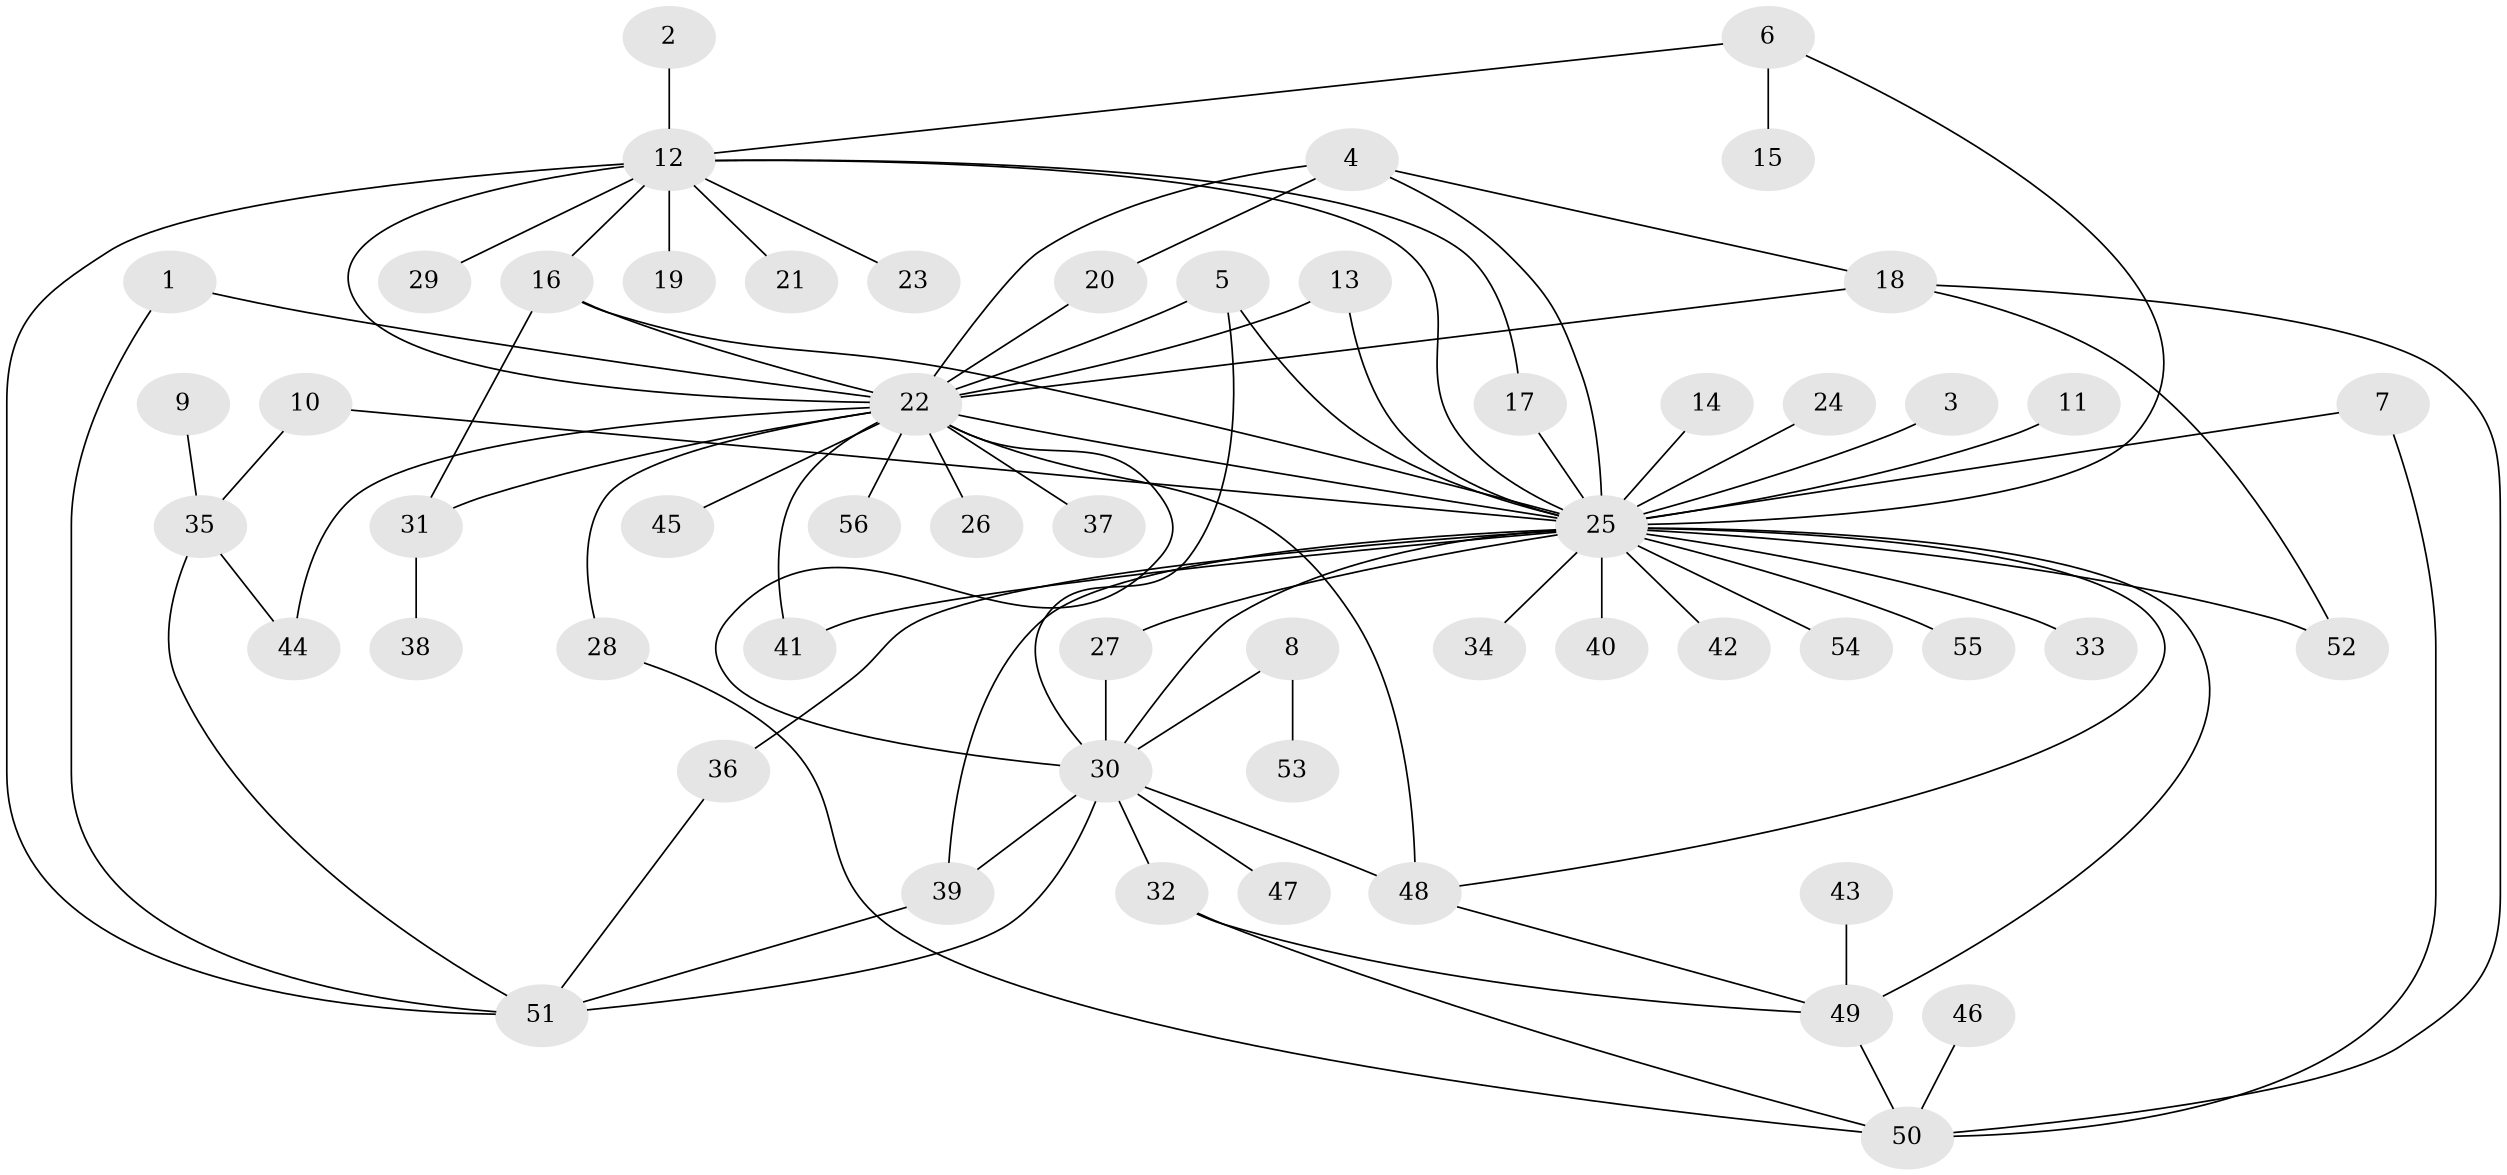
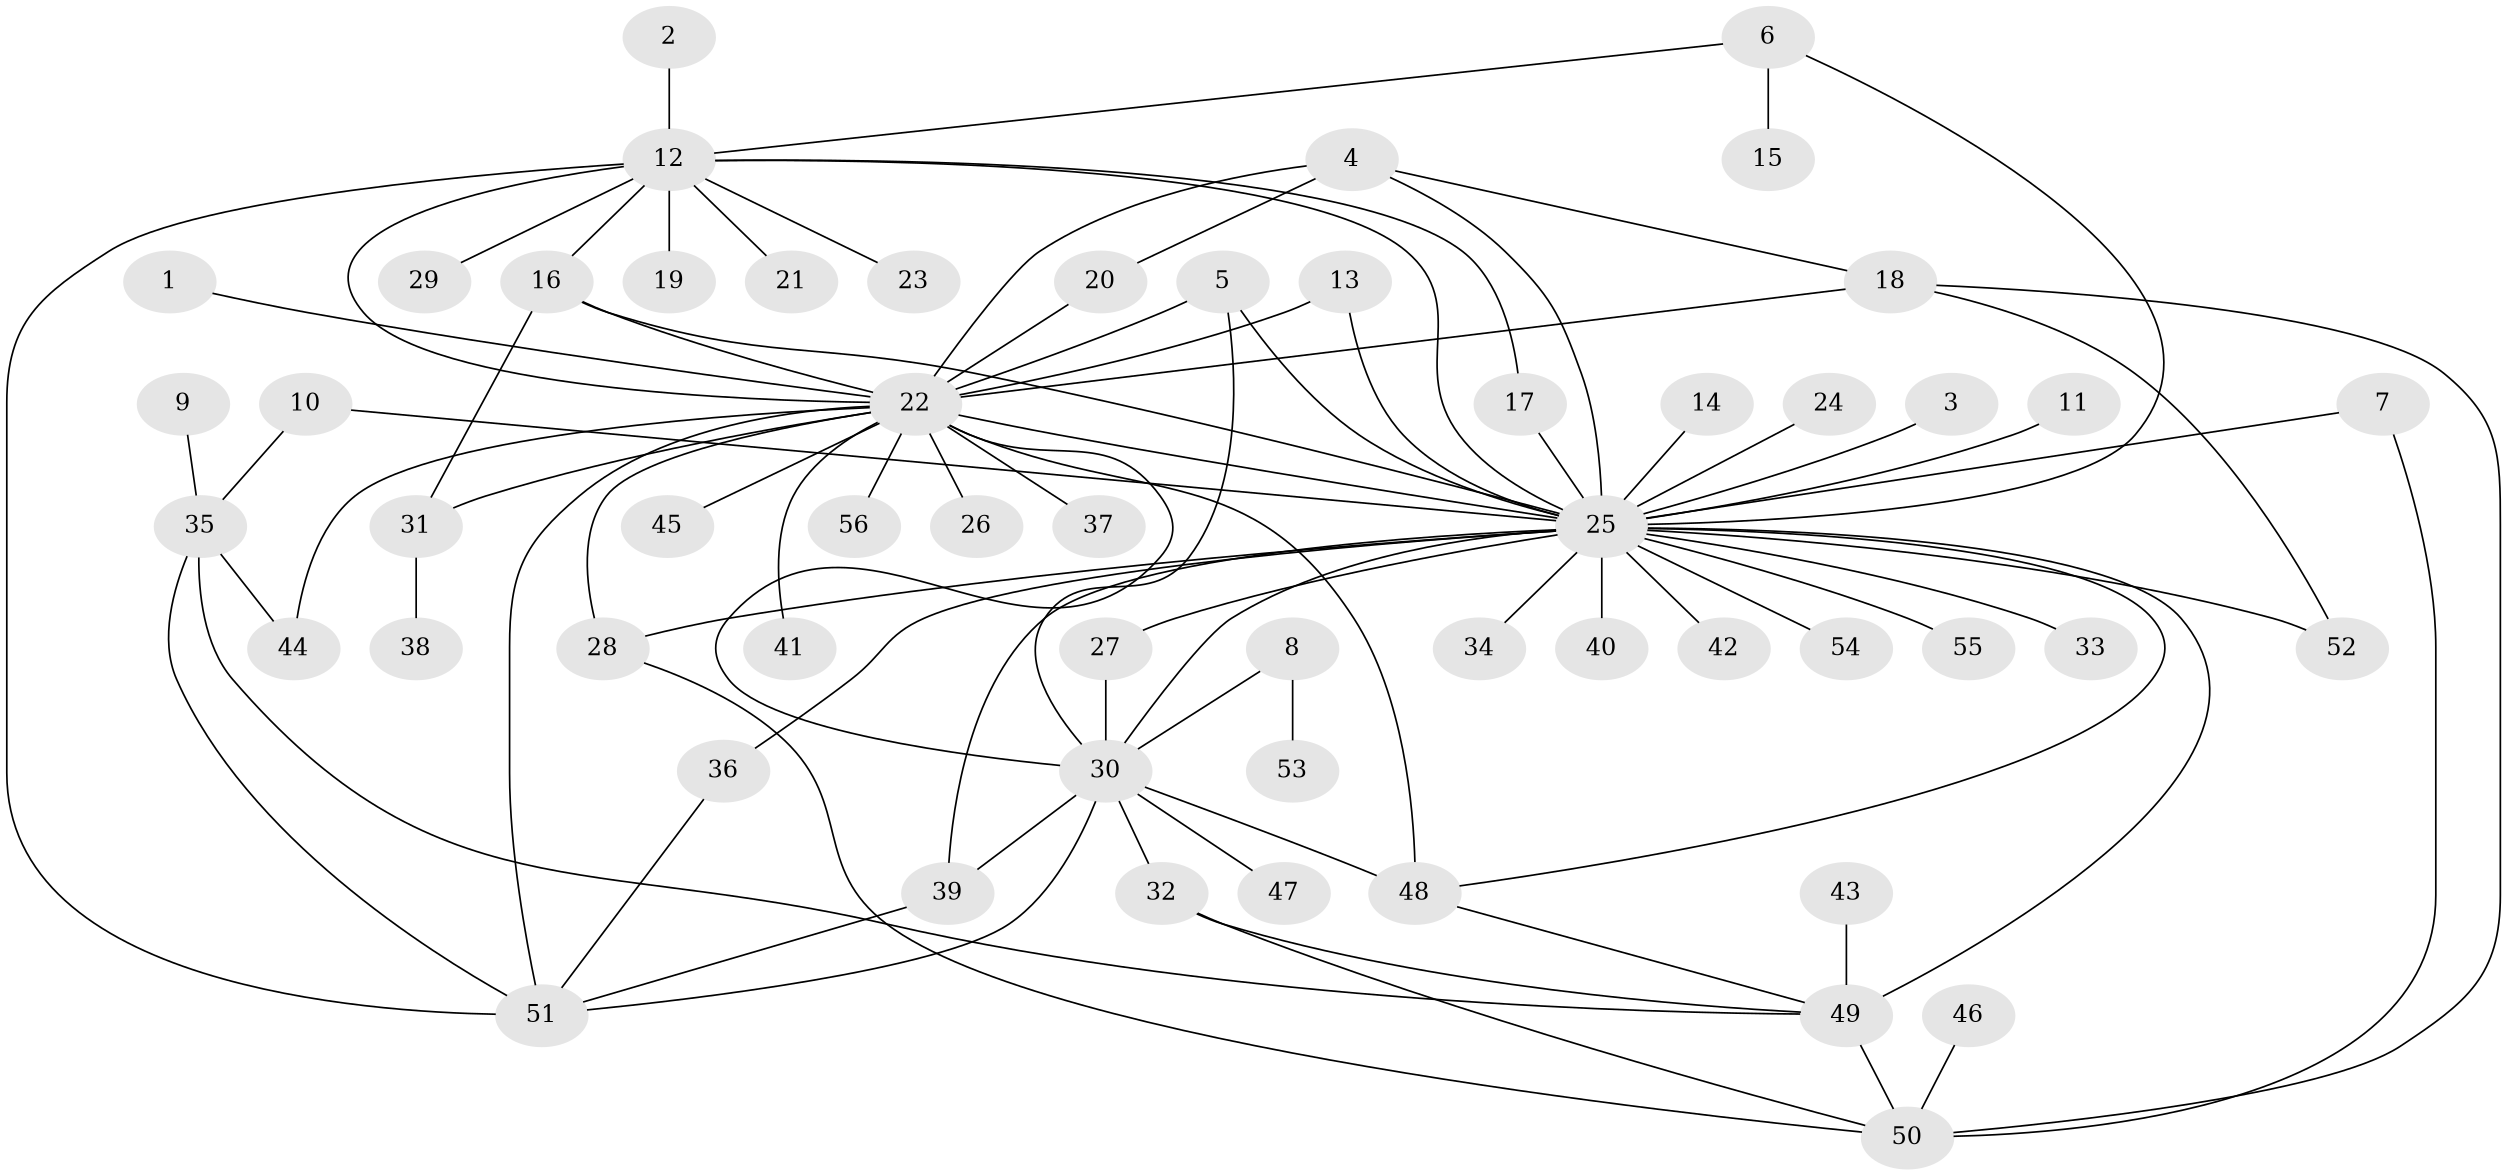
(1189, 569) -> (1031, 577)
(77, 798) -> (518, 576)
none -> (922, 931)
